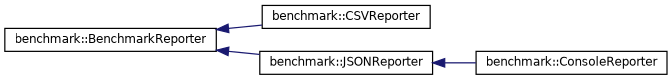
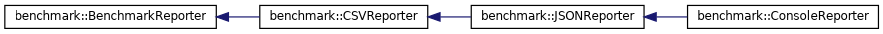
(244, 53) -> (456, 17)
